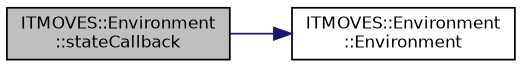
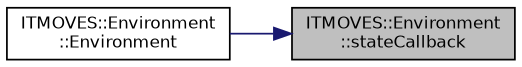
(252, 34) -> (252, 34)
